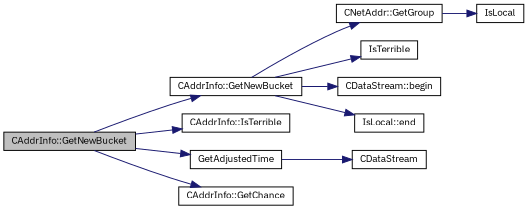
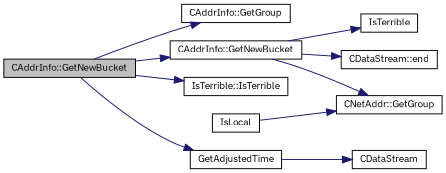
(455, 13) -> (293, 116)
(389, 86) -> none
(236, 123) -> (236, 86)
(389, 123) -> (389, 60)
(236, 196) -> (236, 13)
